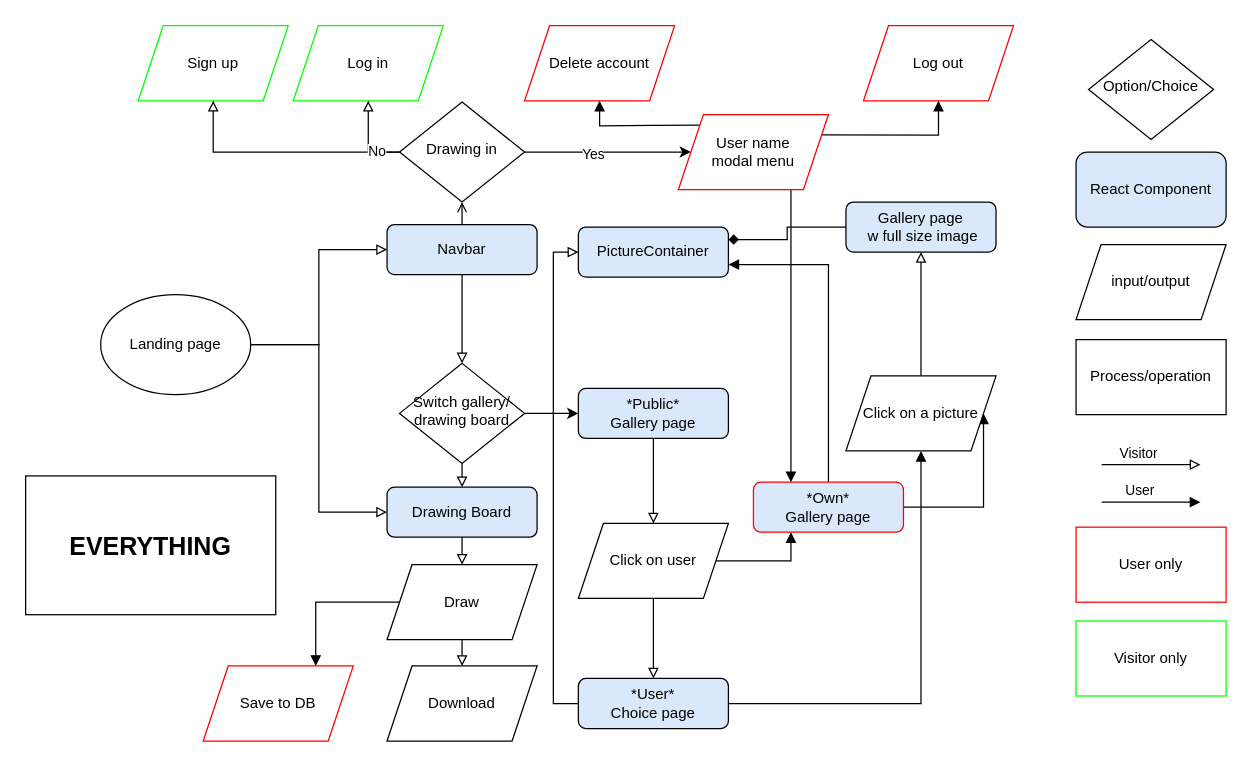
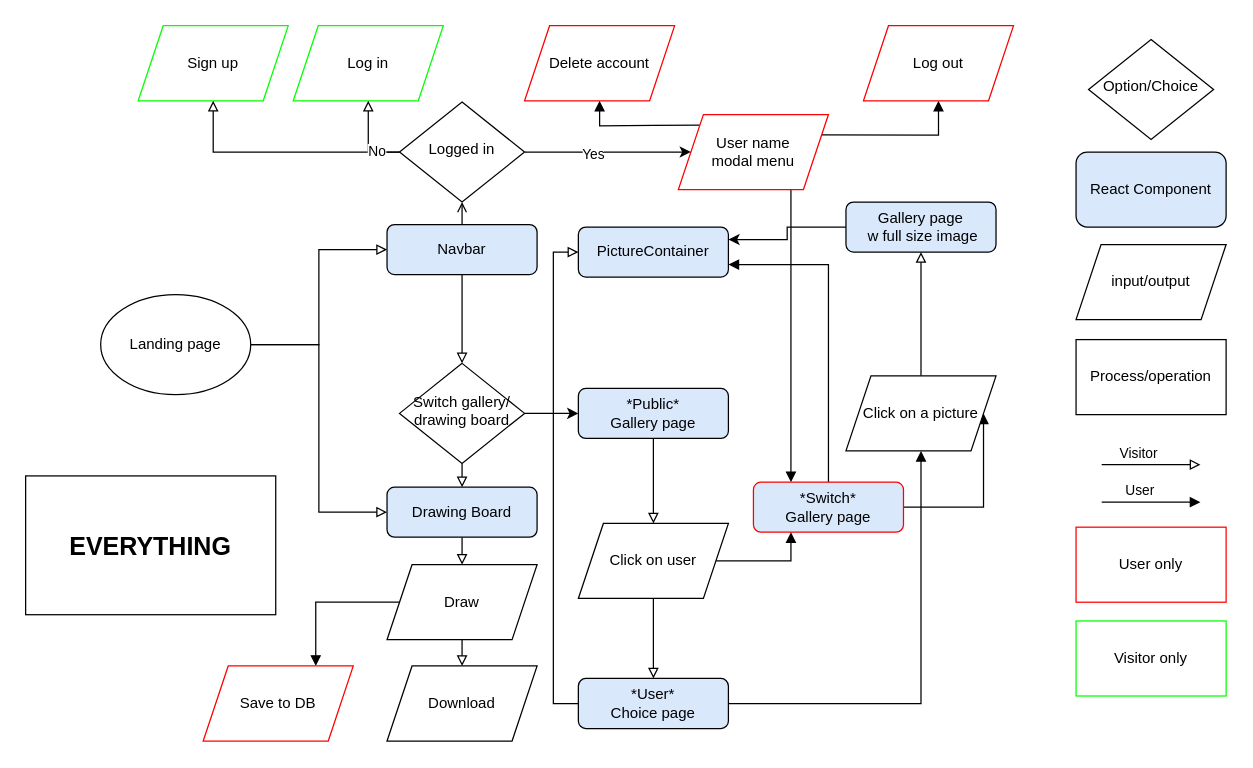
(462, 149) -> (462, 149)
(739, 239) -> (738, 239)
(828, 507) -> (828, 507)
